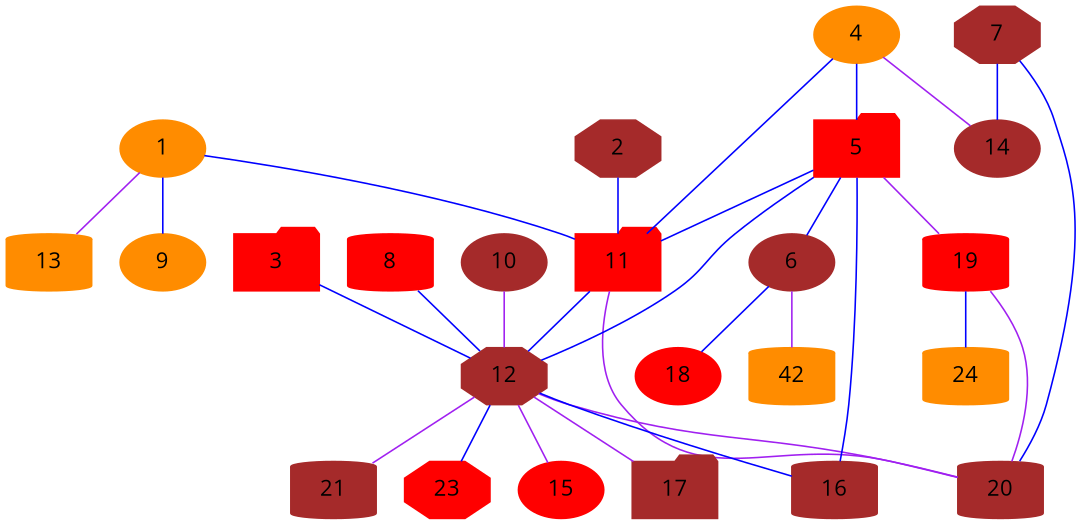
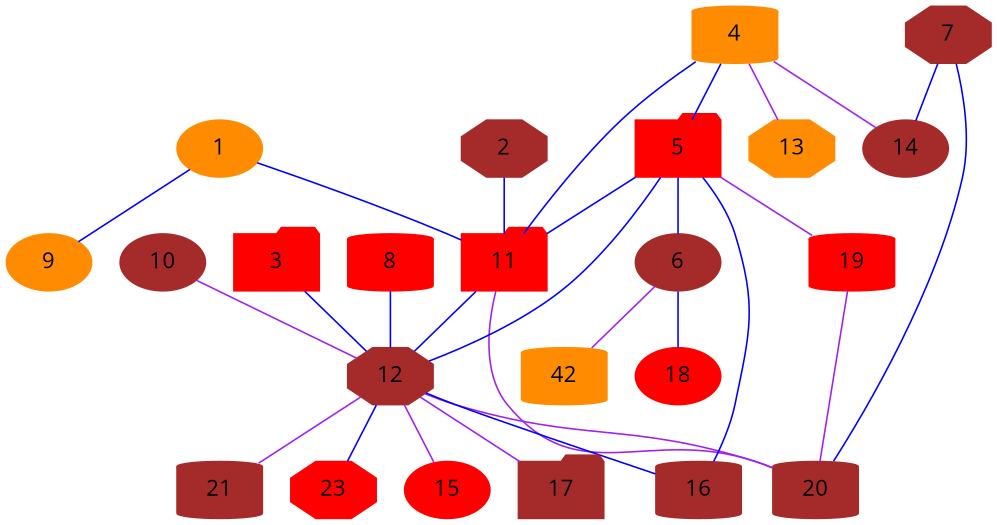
(857, 35) -> (735, 35)
(108, 203) -> (763, 92)
(49, 262) -> (792, 149)
(966, 376) -> none
